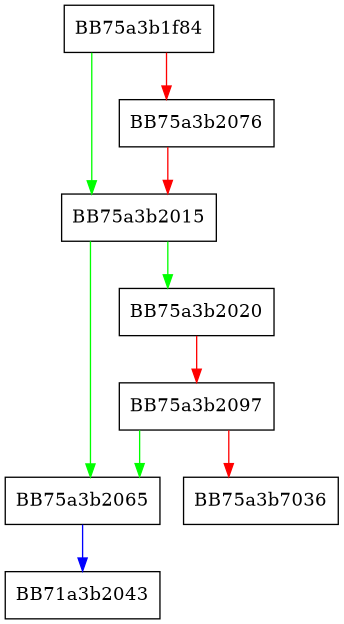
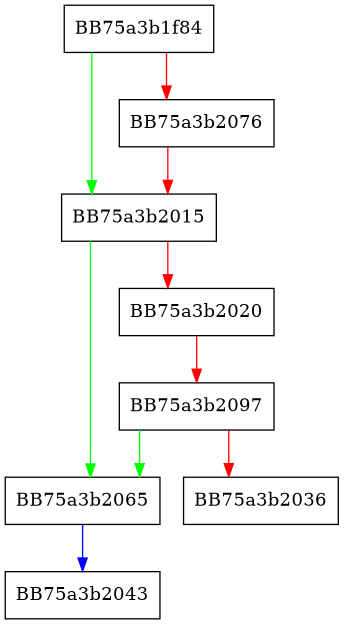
(168, 258) -> (168, 258)
(261, 501) -> (261, 501)
(83, 595) -> (83, 595)
